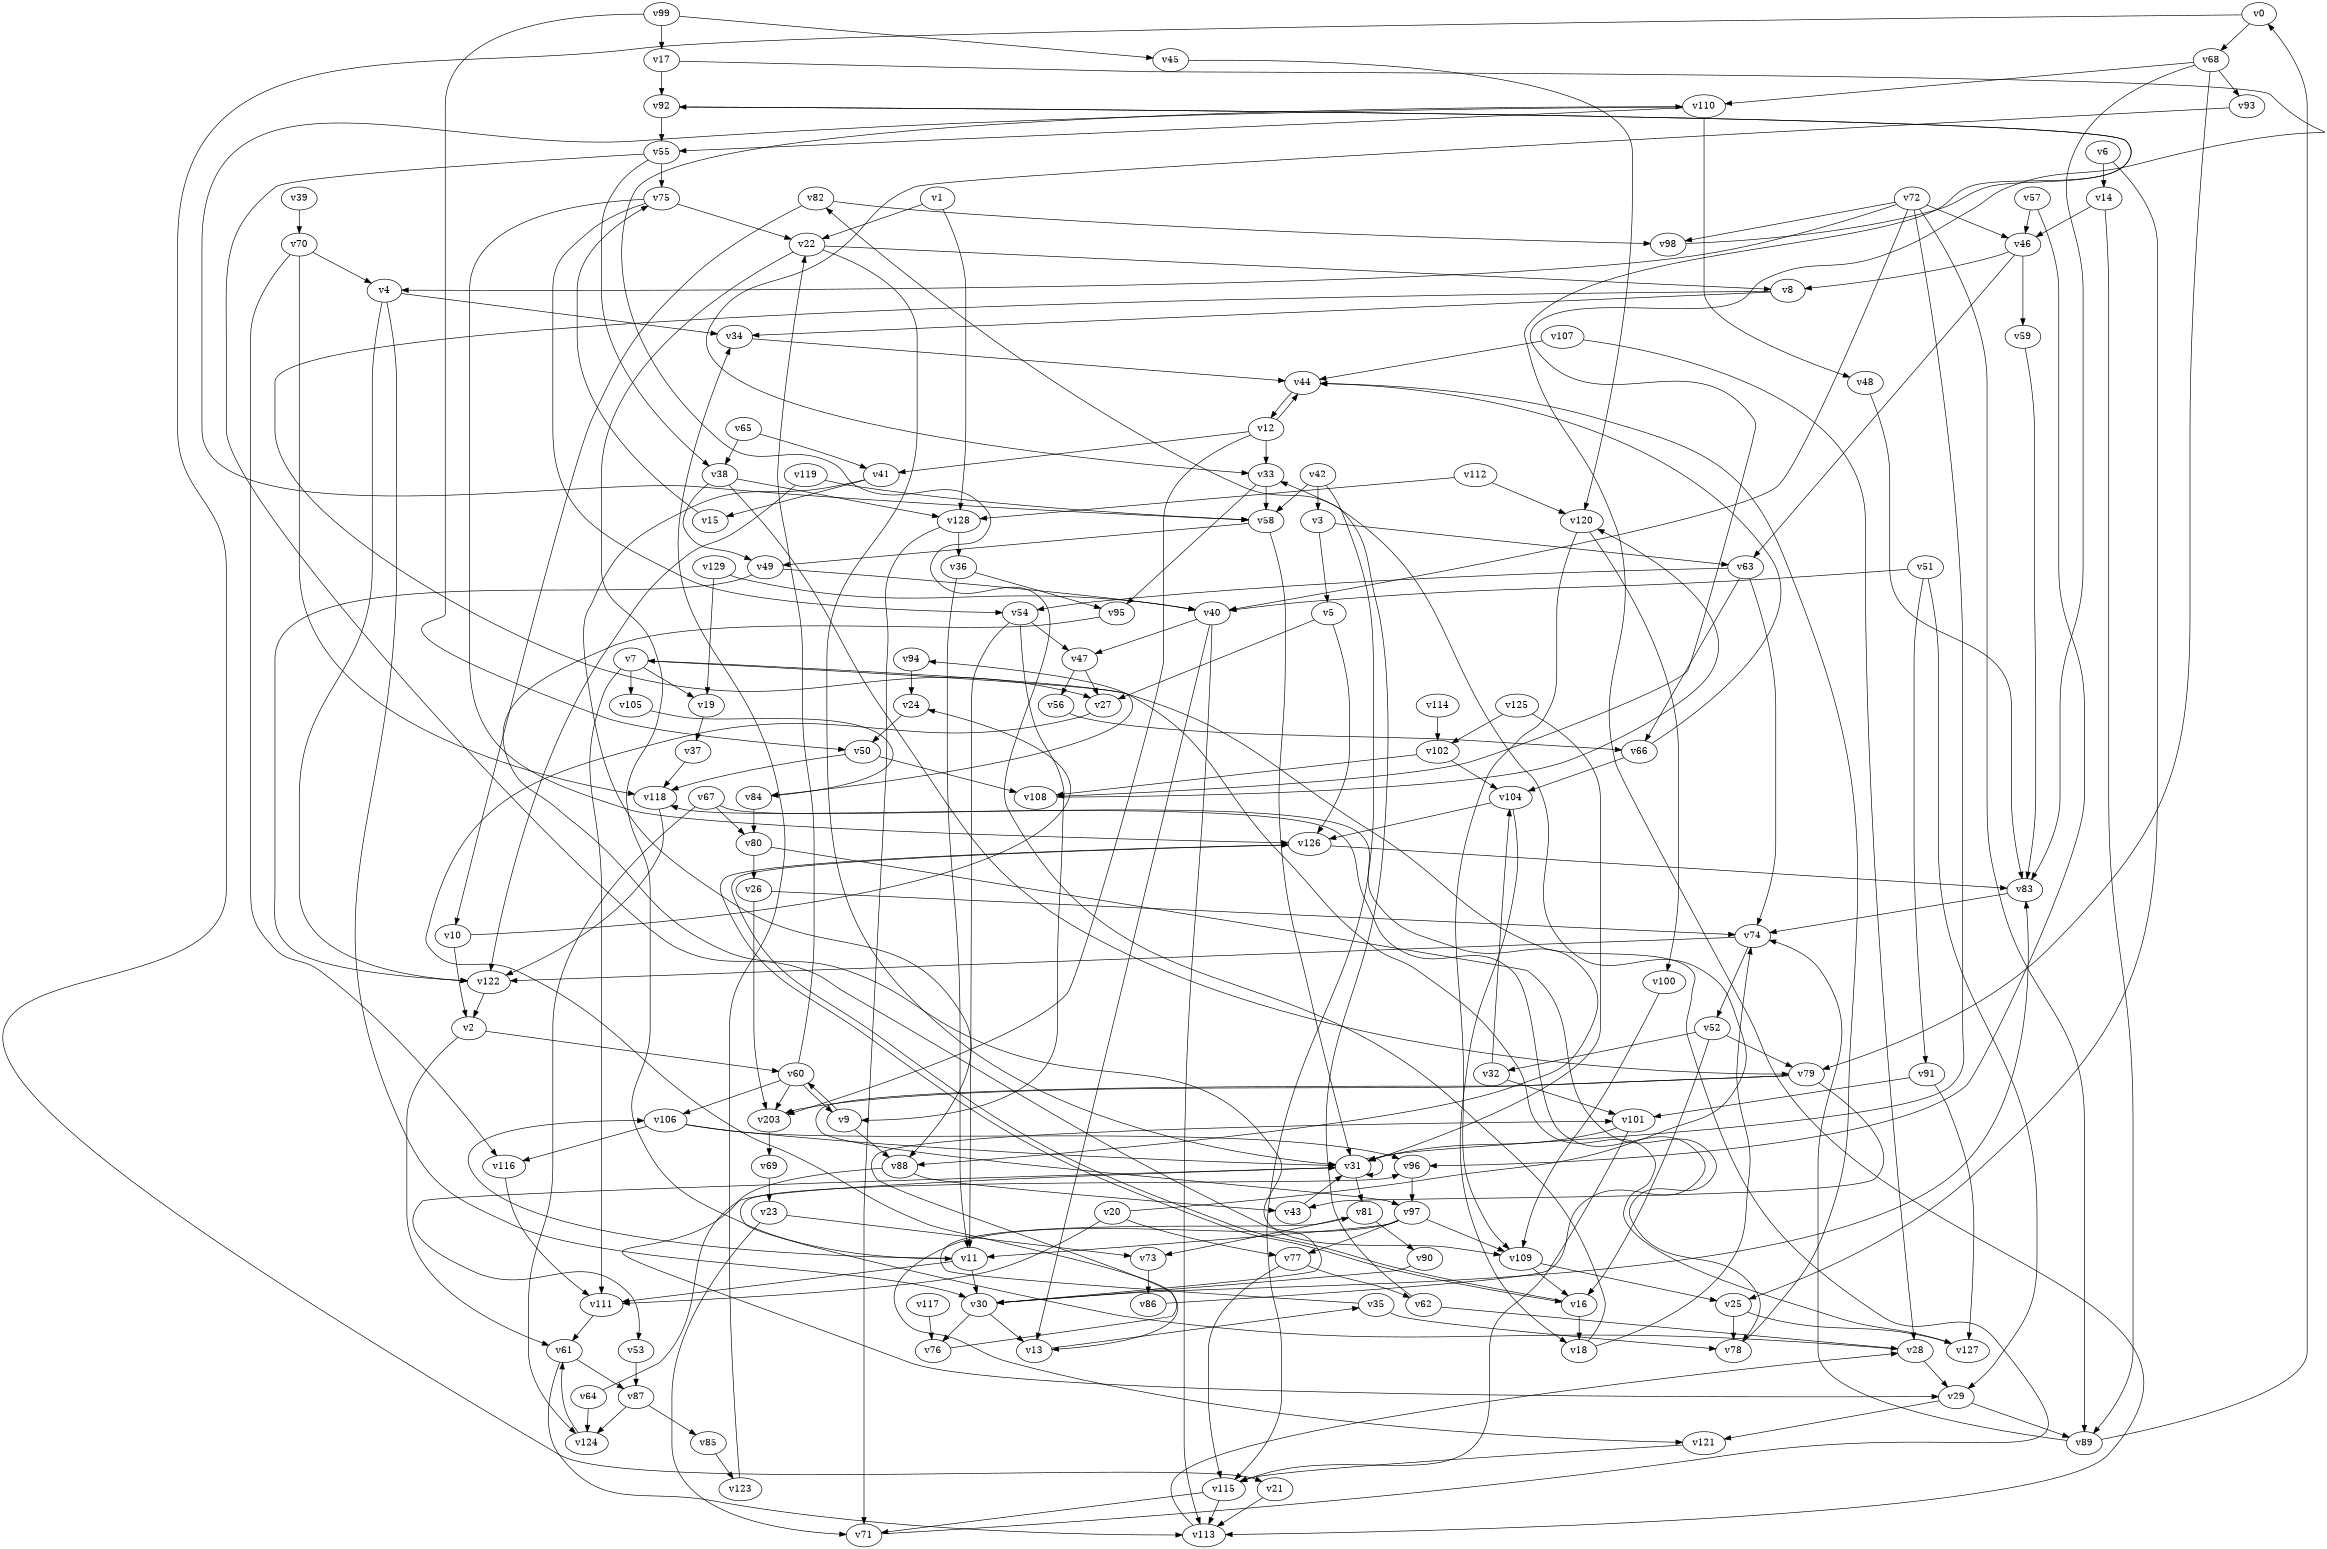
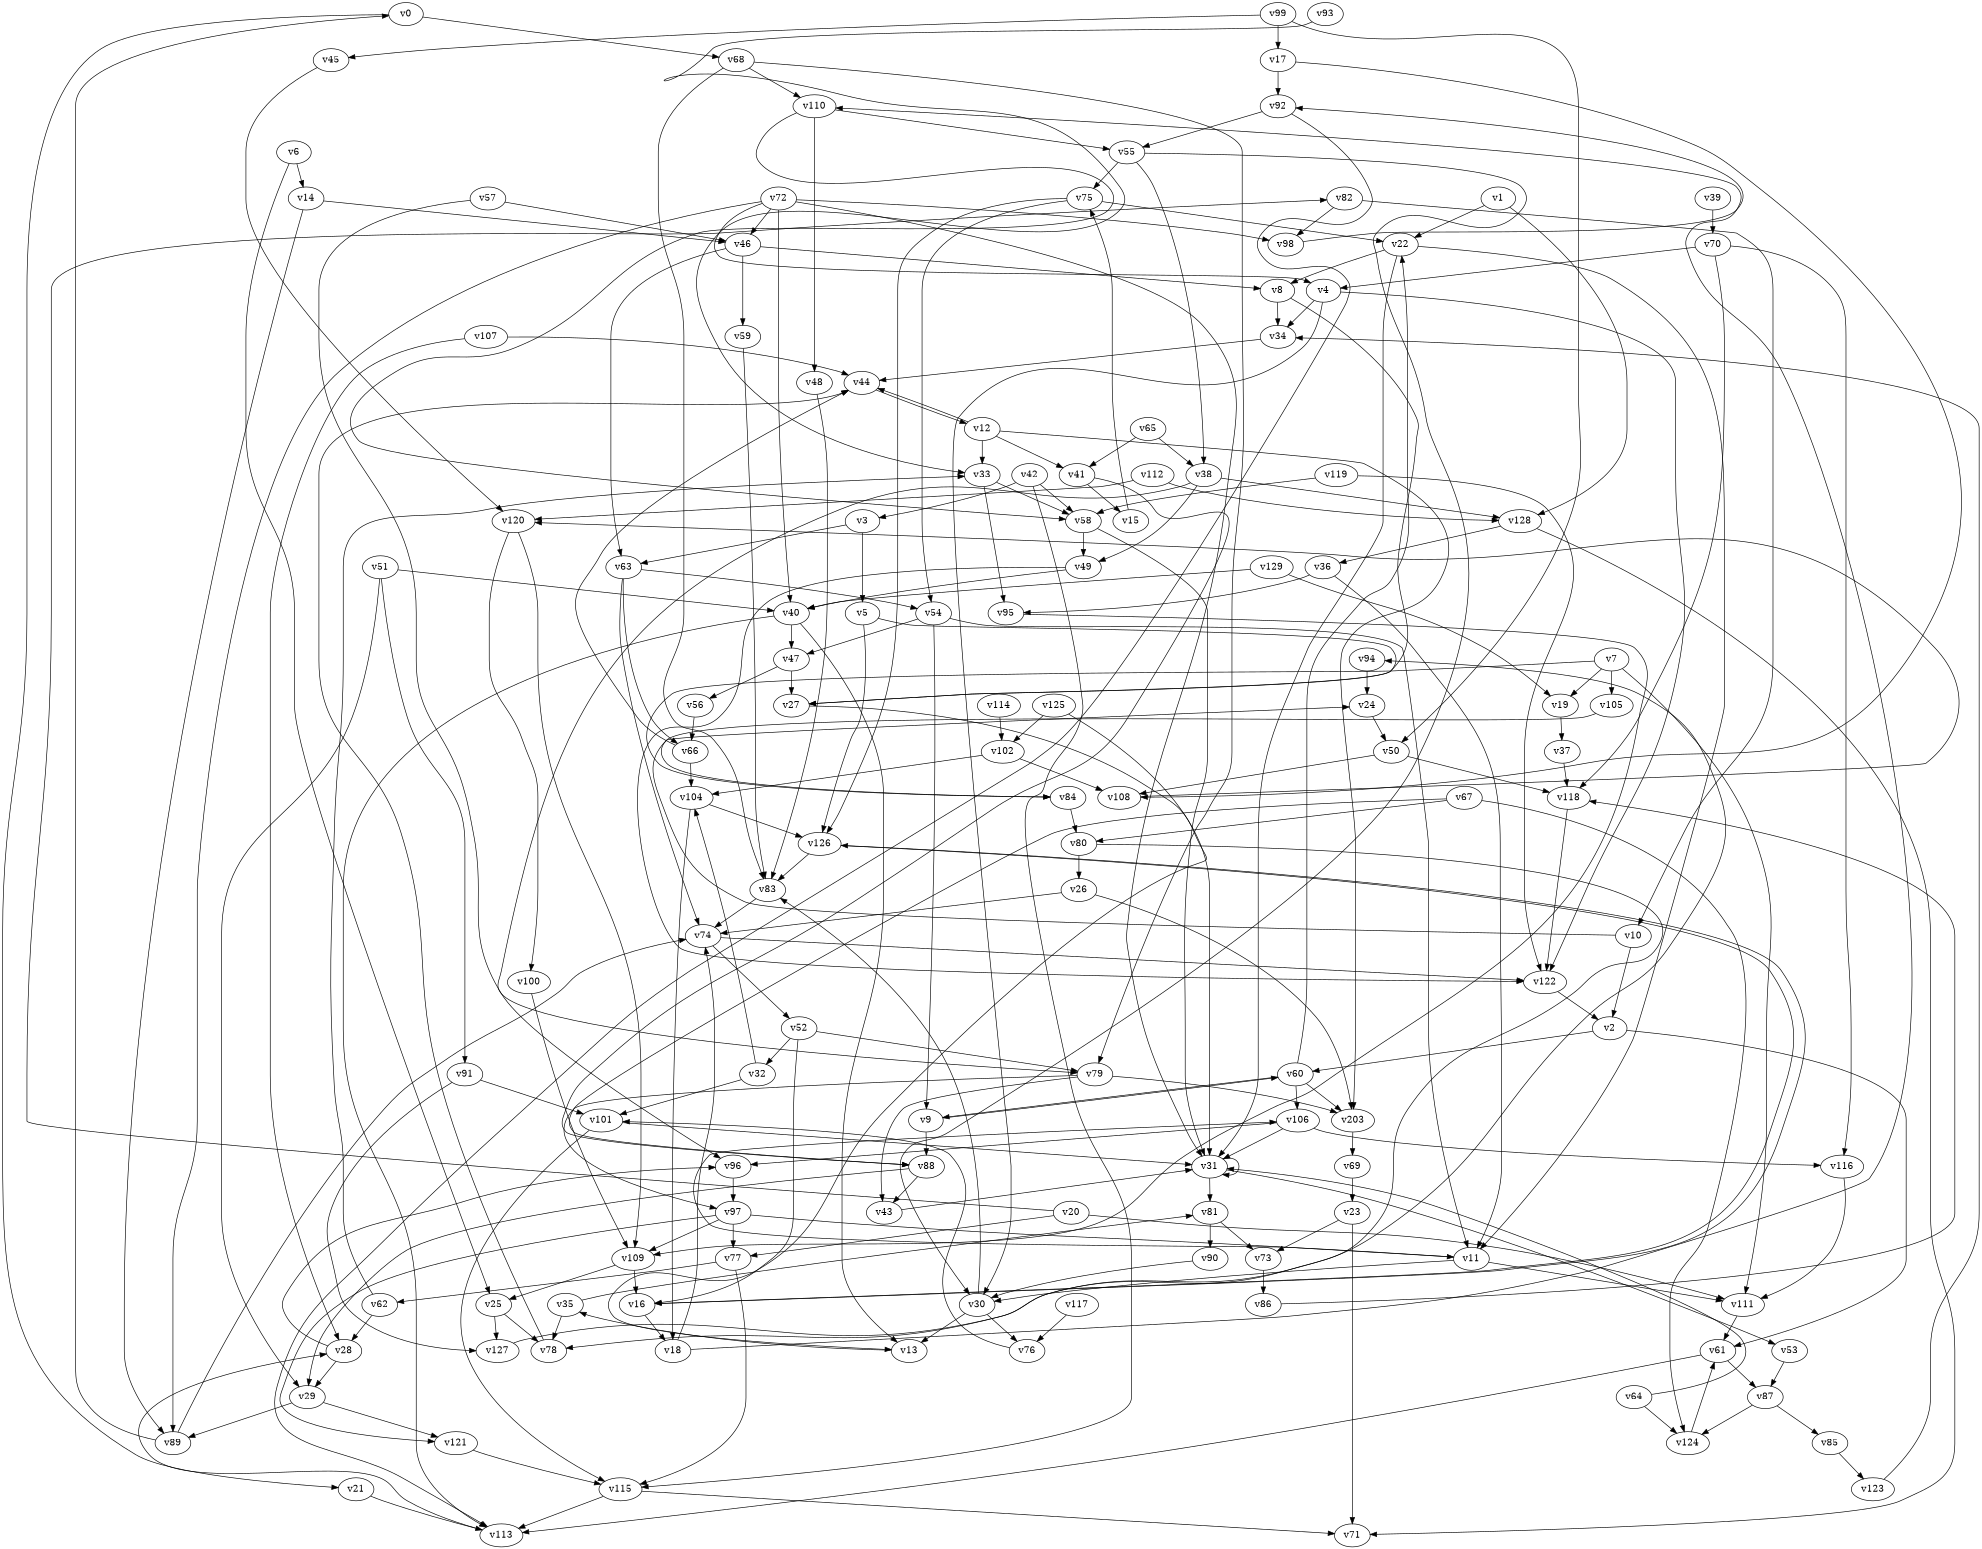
(2227, 81) -> none
(1827, 1277) -> none
